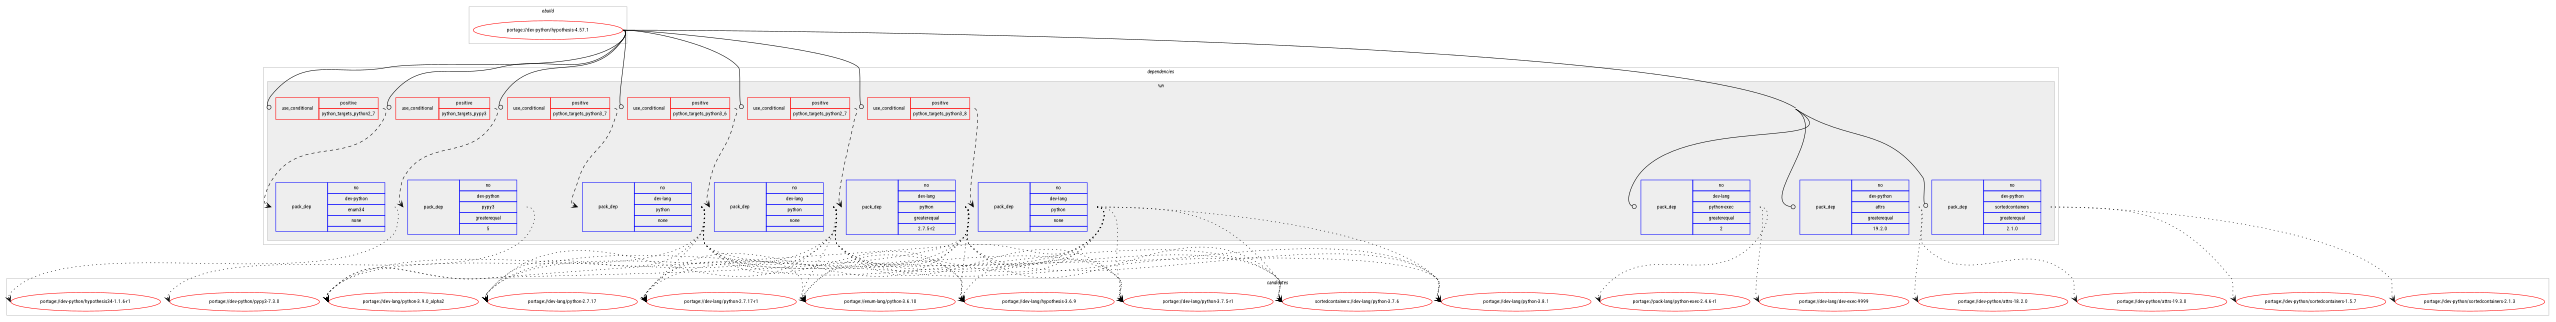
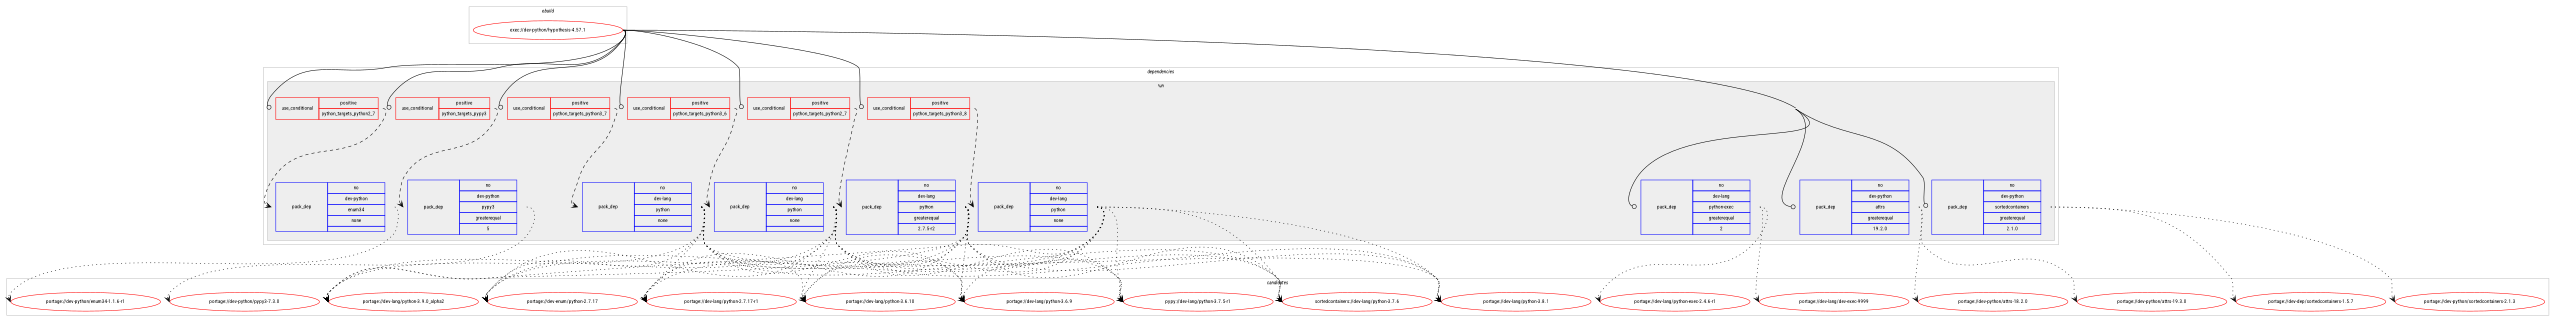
(548, 30) -> (548, 30)
(86, 302) -> (86, 302)
(563, 302) -> (563, 302)
(880, 302) -> (880, 302)
(1039, 302) -> (1039, 302)
(1198, 302) -> (1198, 302)
(1675, 302) -> (1675, 302)
(2311, 302) -> (2311, 302)
